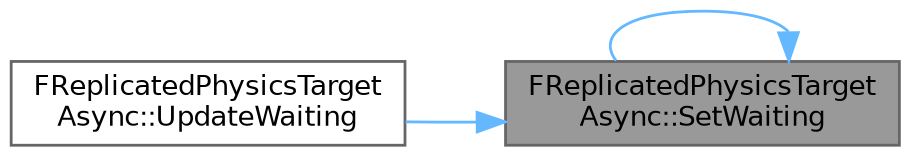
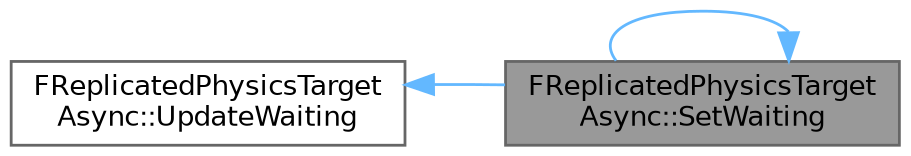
(441, 122) -> (470, 85)
